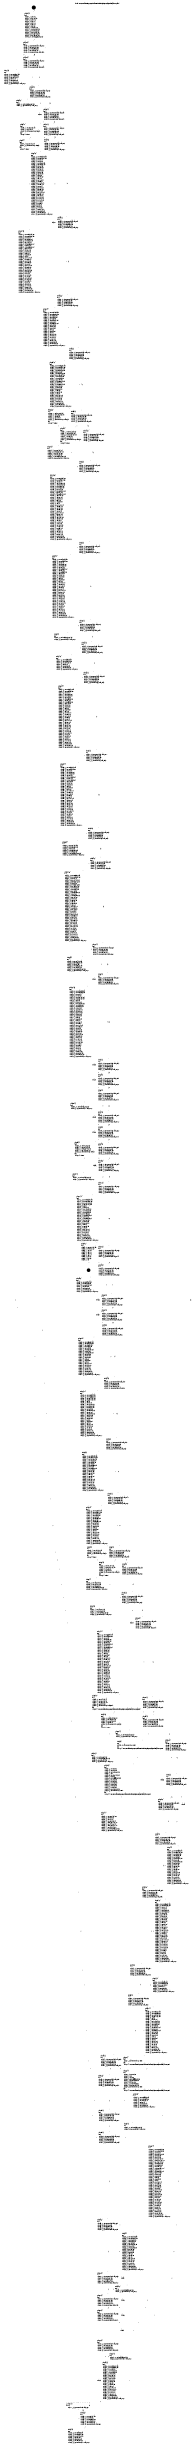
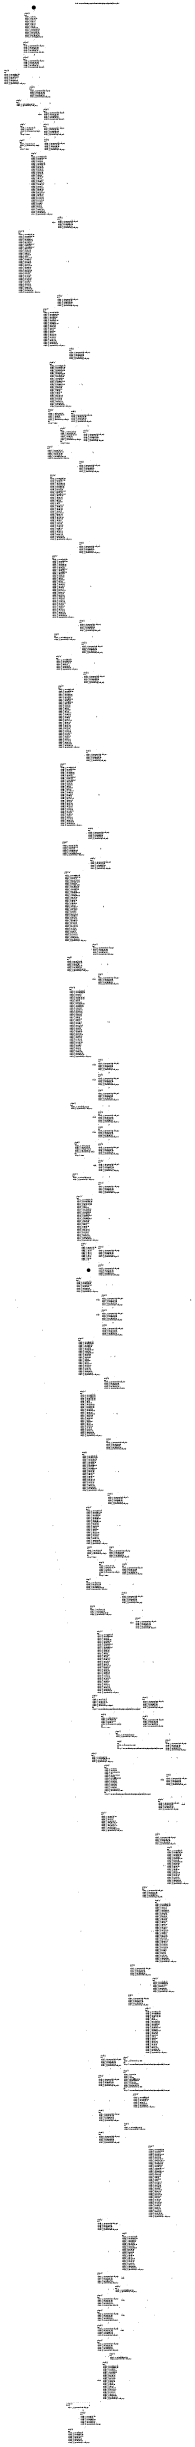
none -> (108, 2330)
